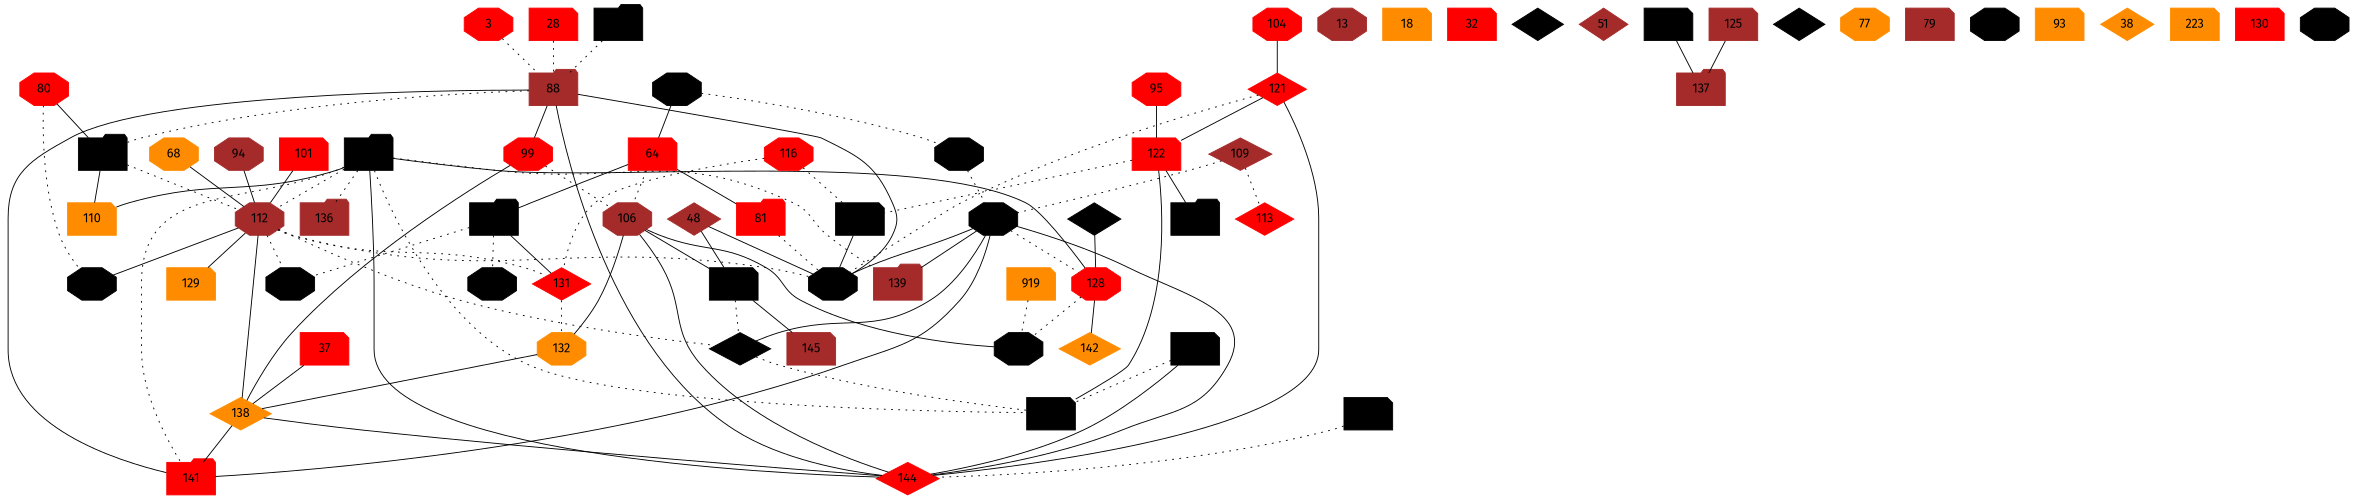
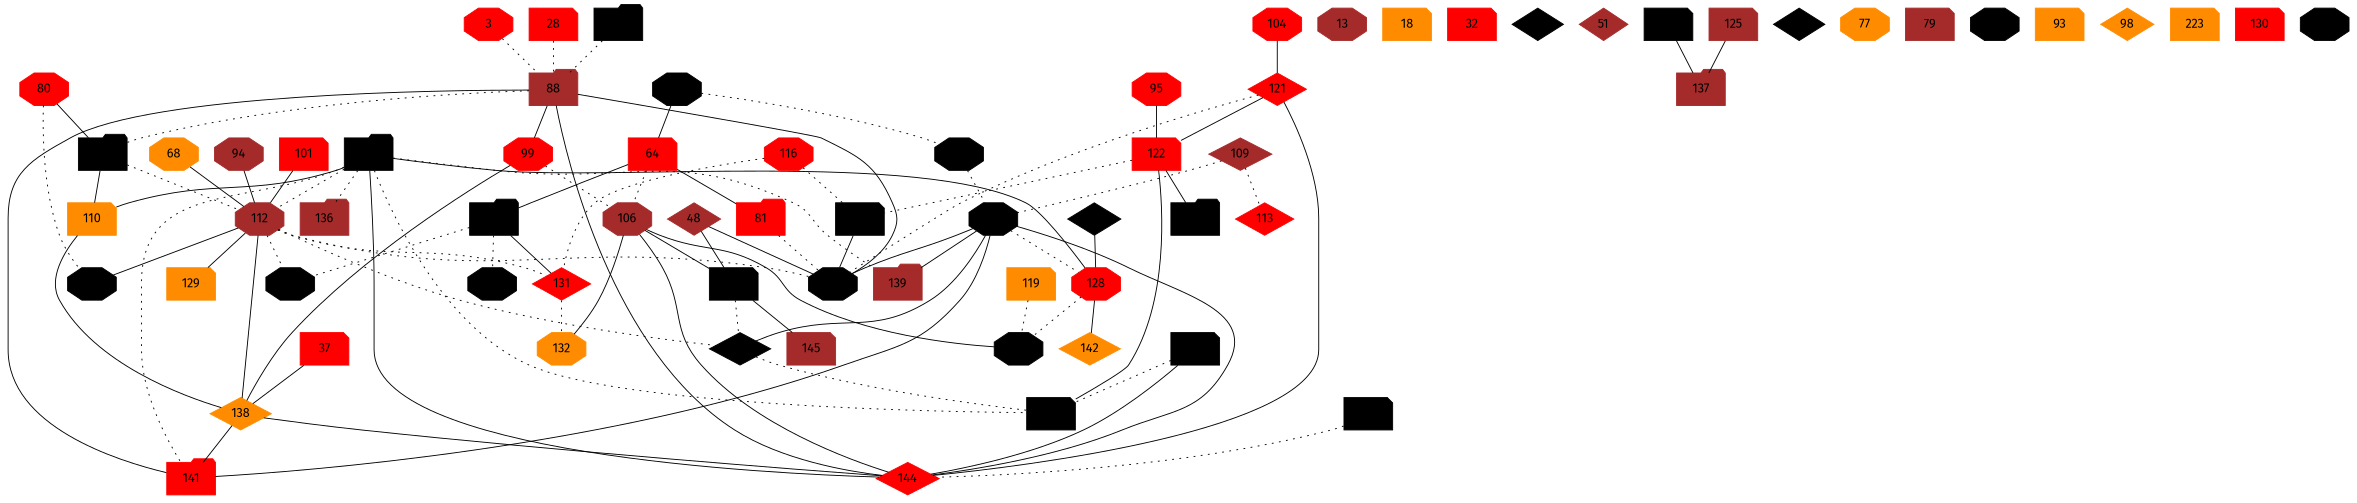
(2127, 24) -> (2127, 24)
(1031, 284) -> (1031, 284)
(400, 382) -> (101, 348)
